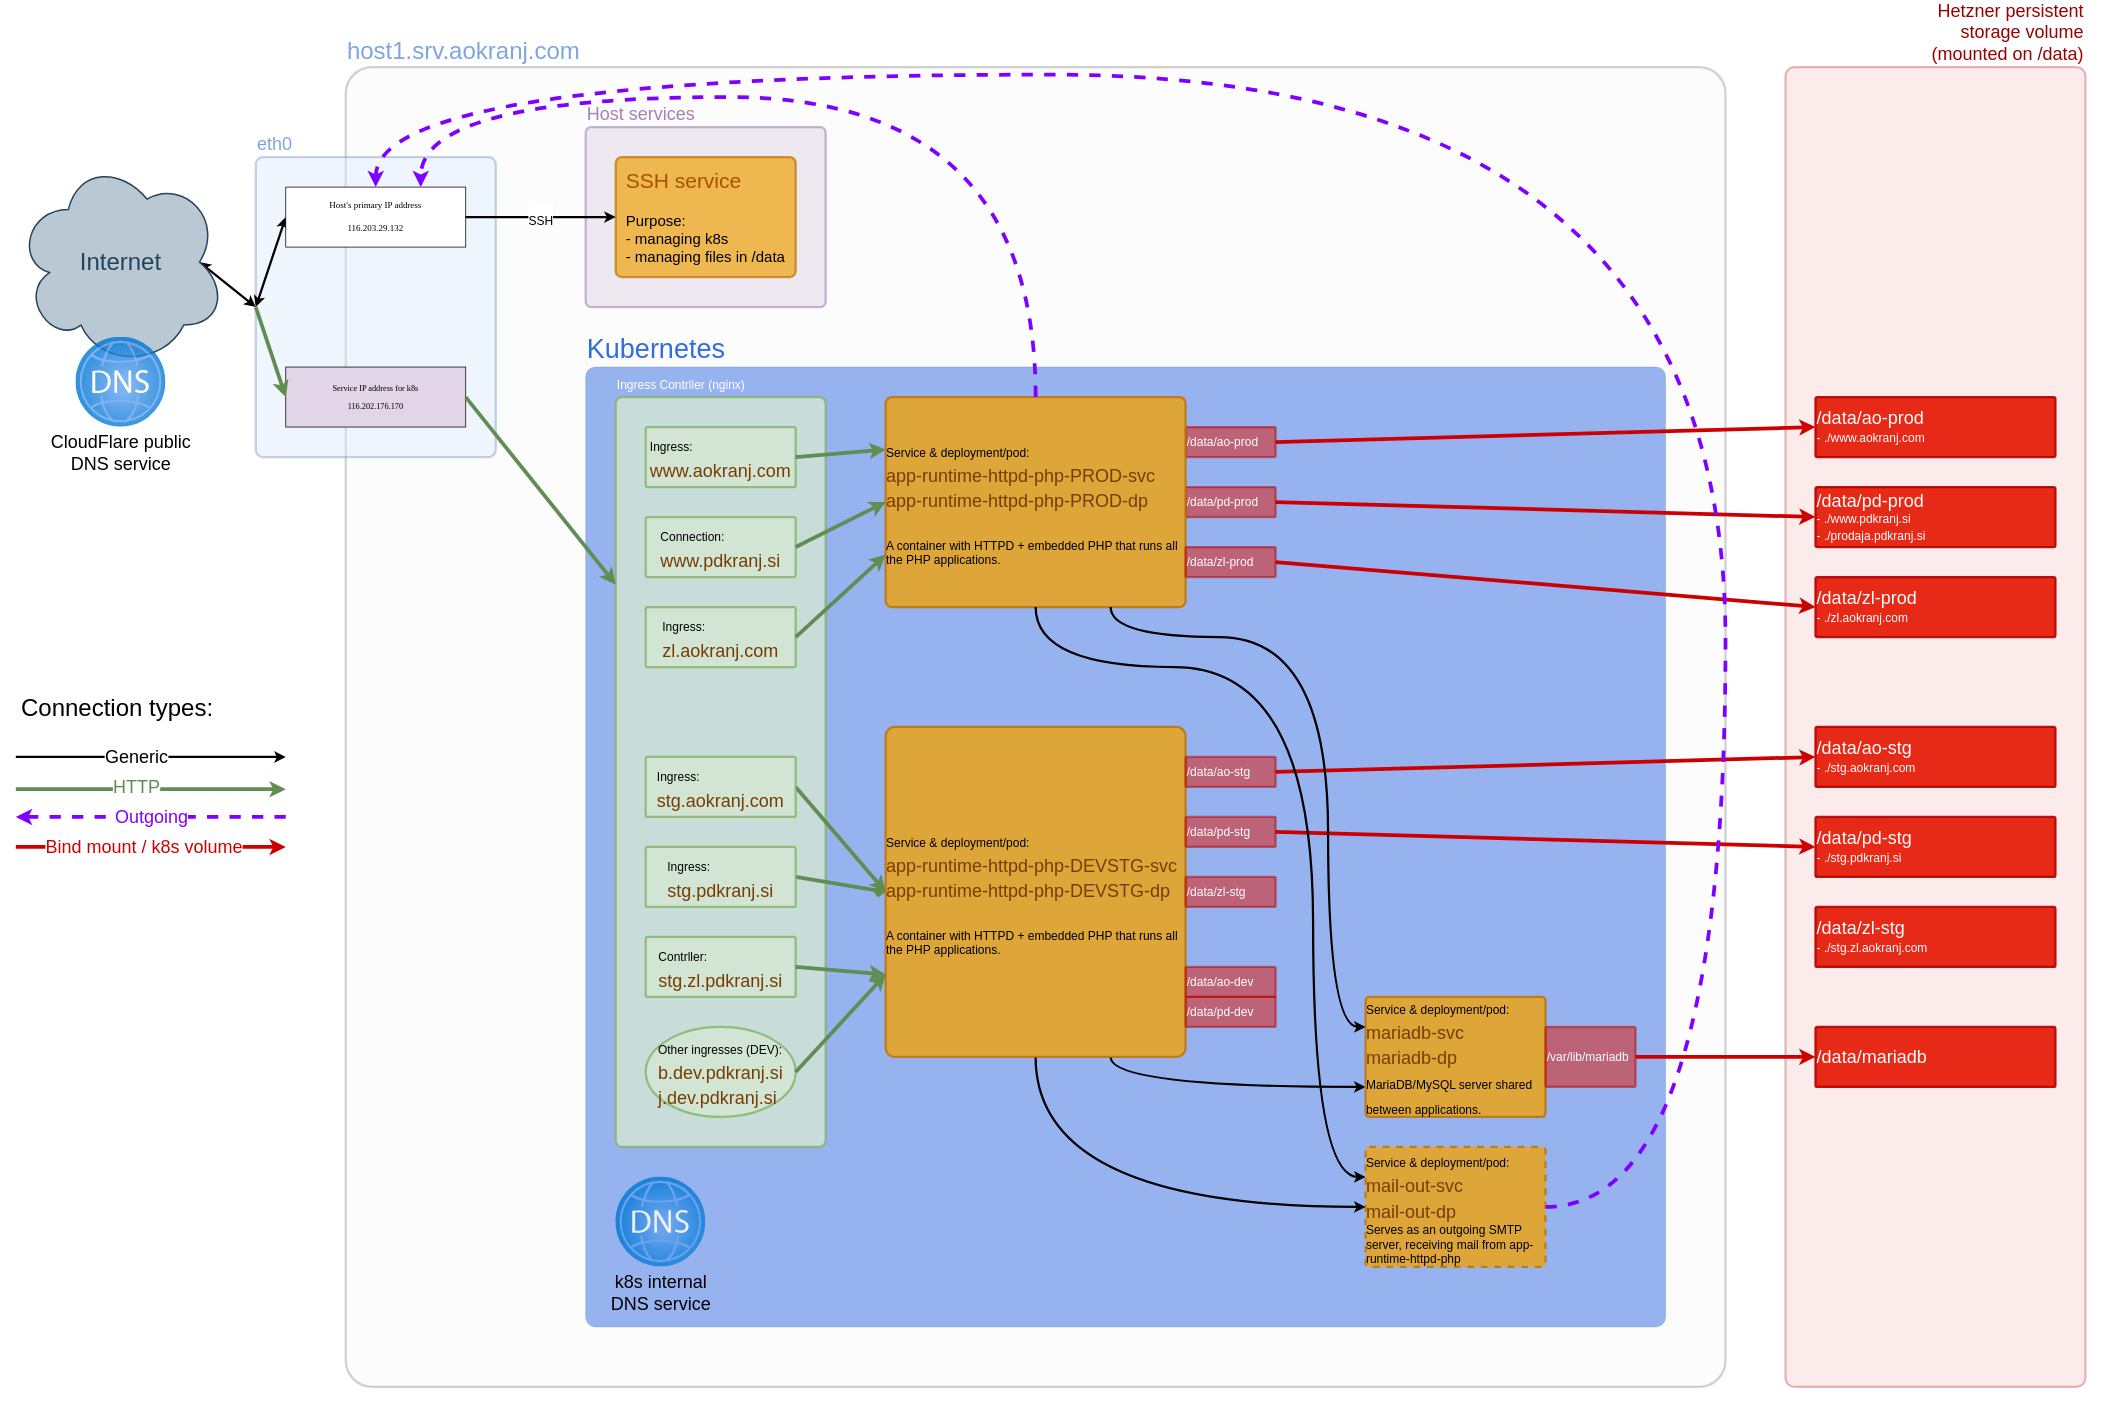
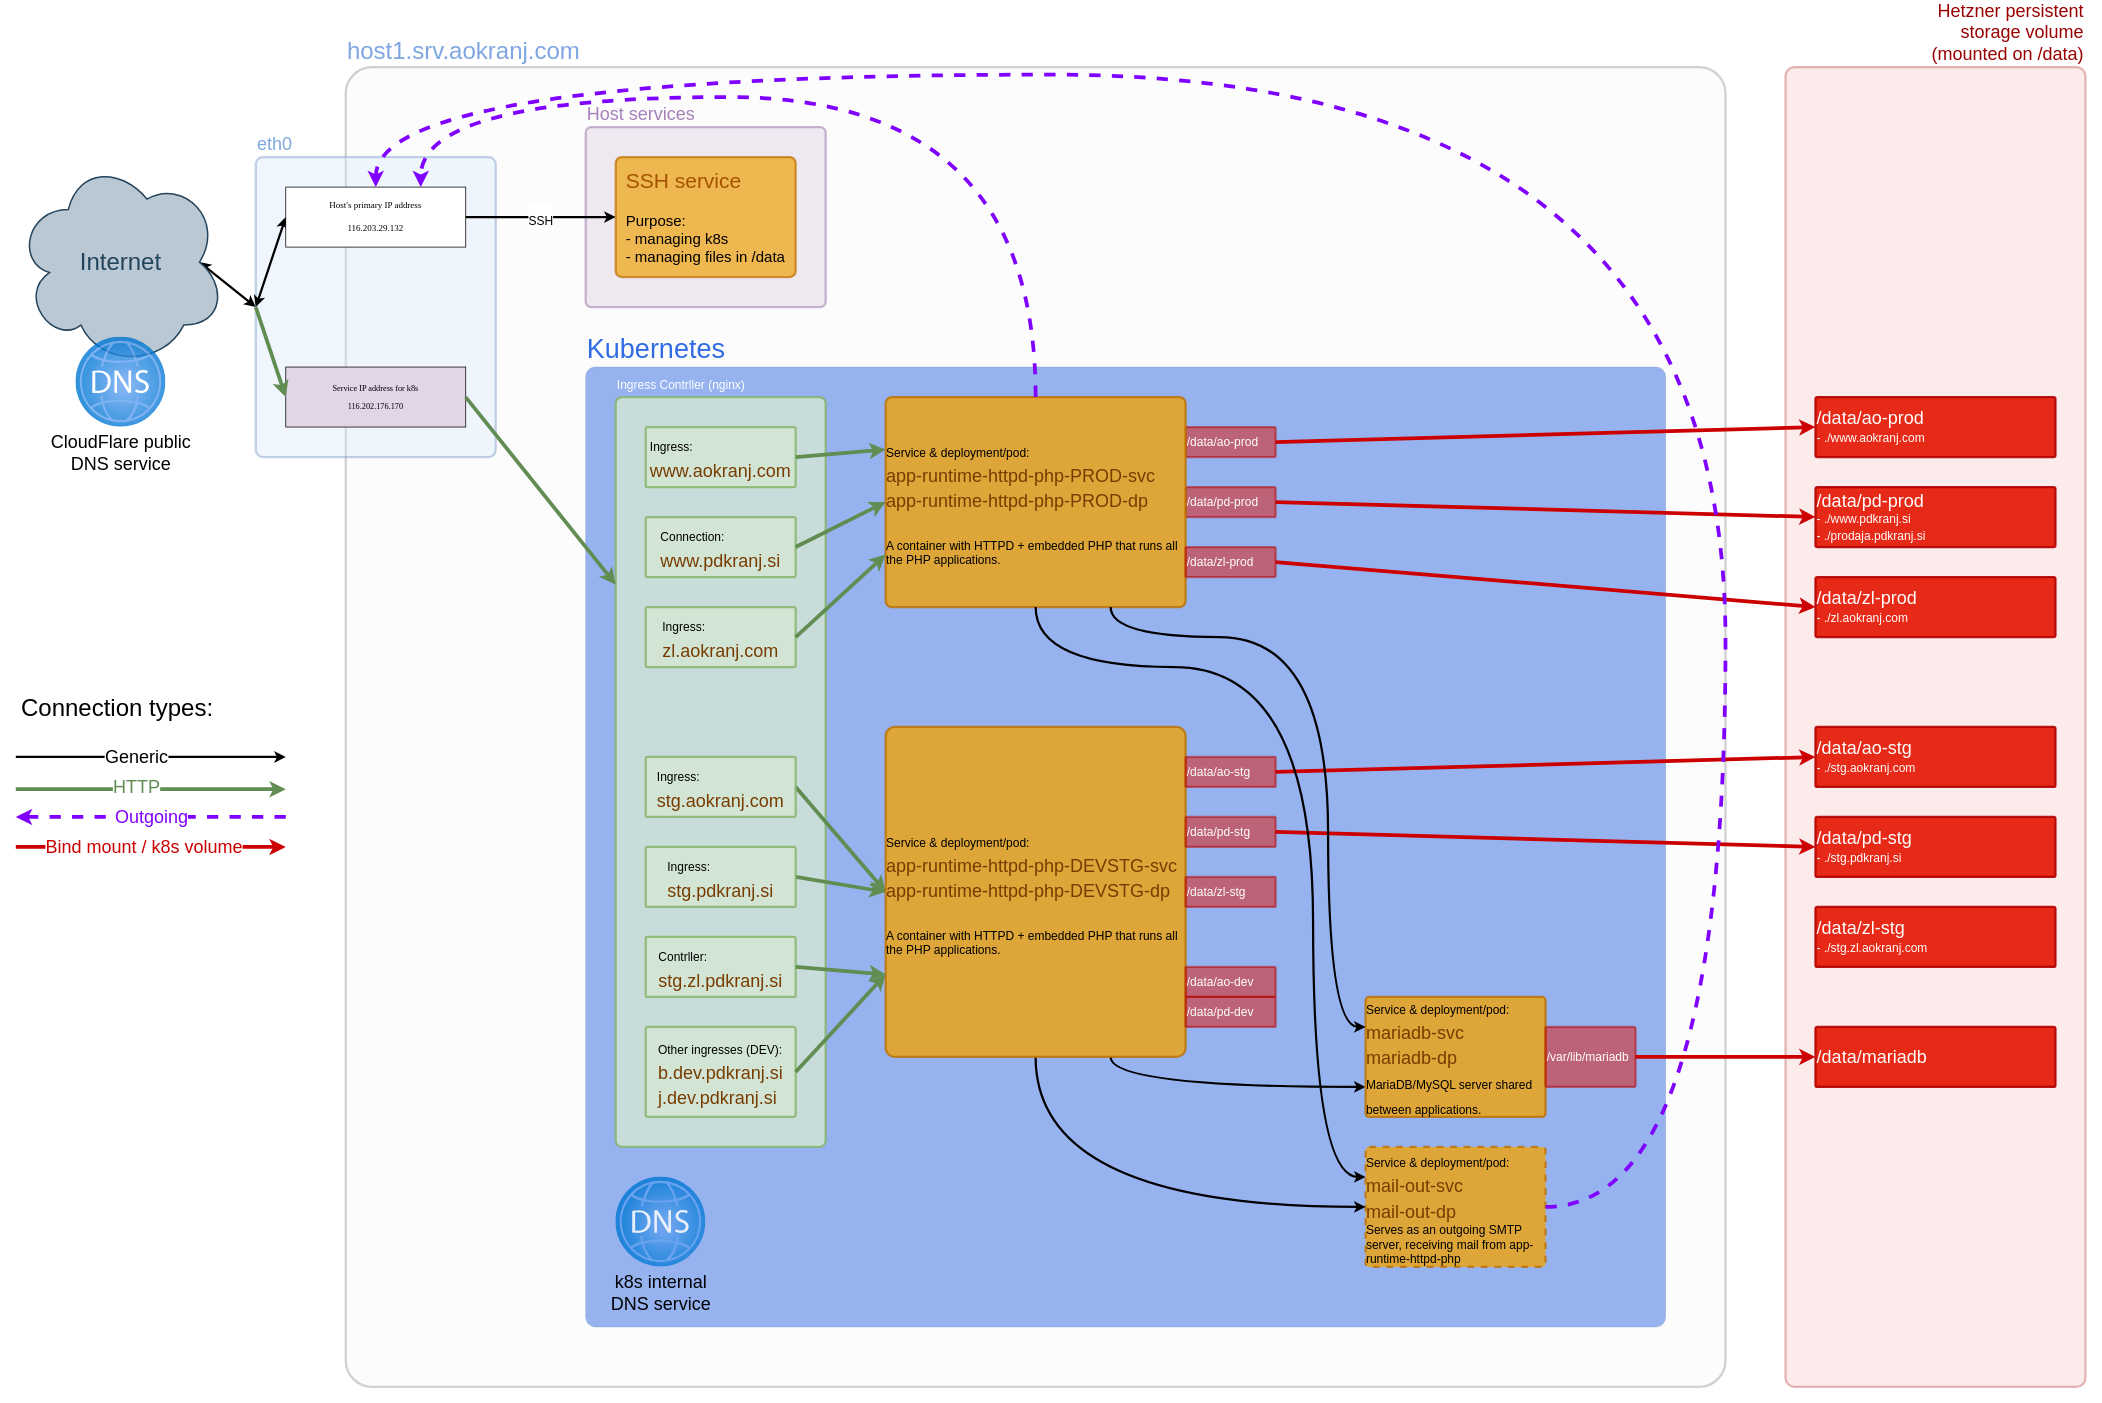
(872, 890) -> (872, 890)
(720, 1072) -> (720, 1072)
